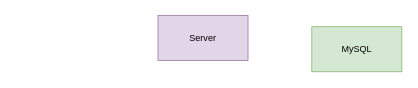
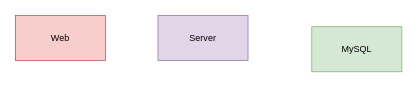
none -> (60, 38)
